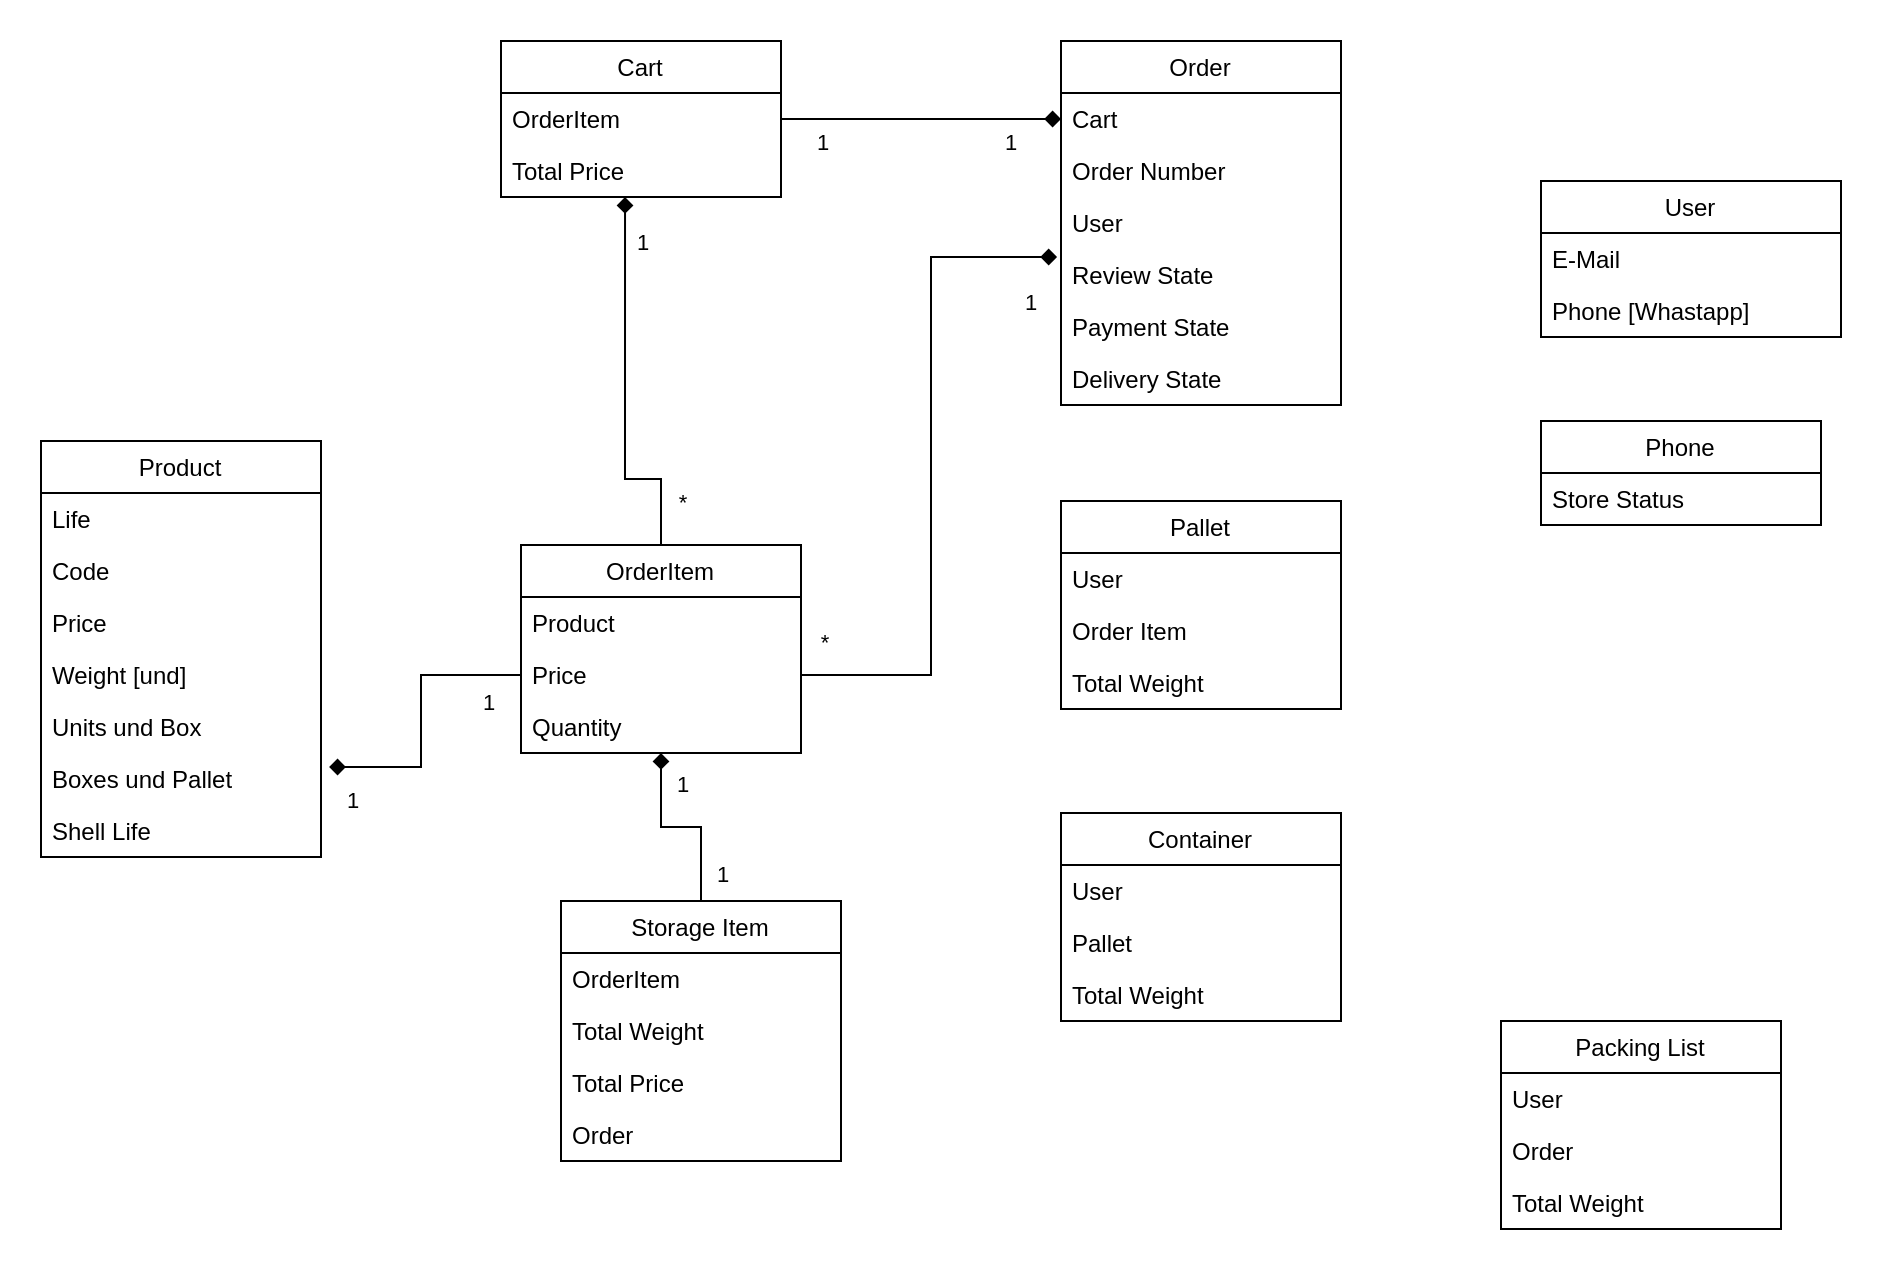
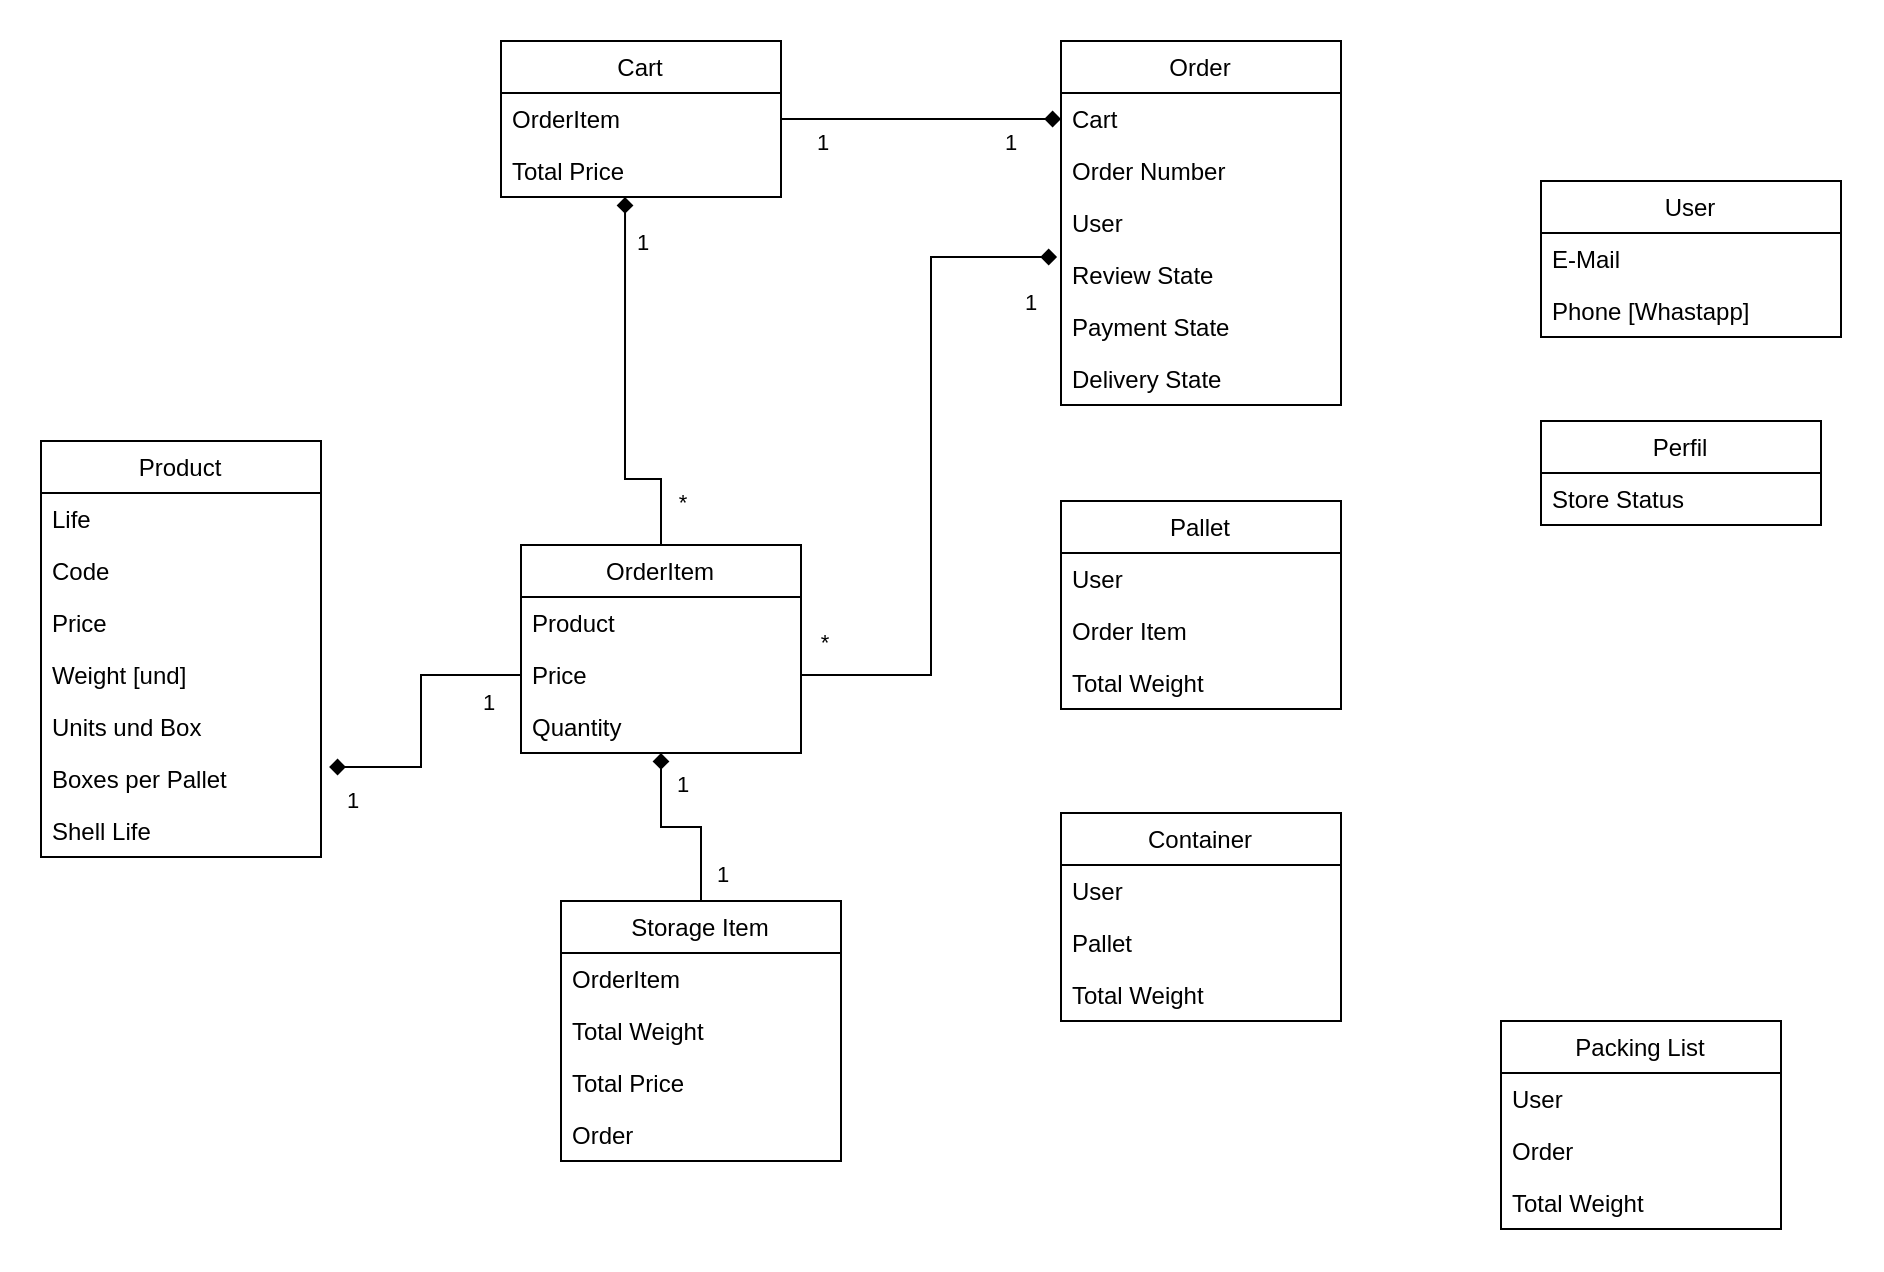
(1680, 448) -> (1680, 448)
(147, 780) -> (147, 780)
